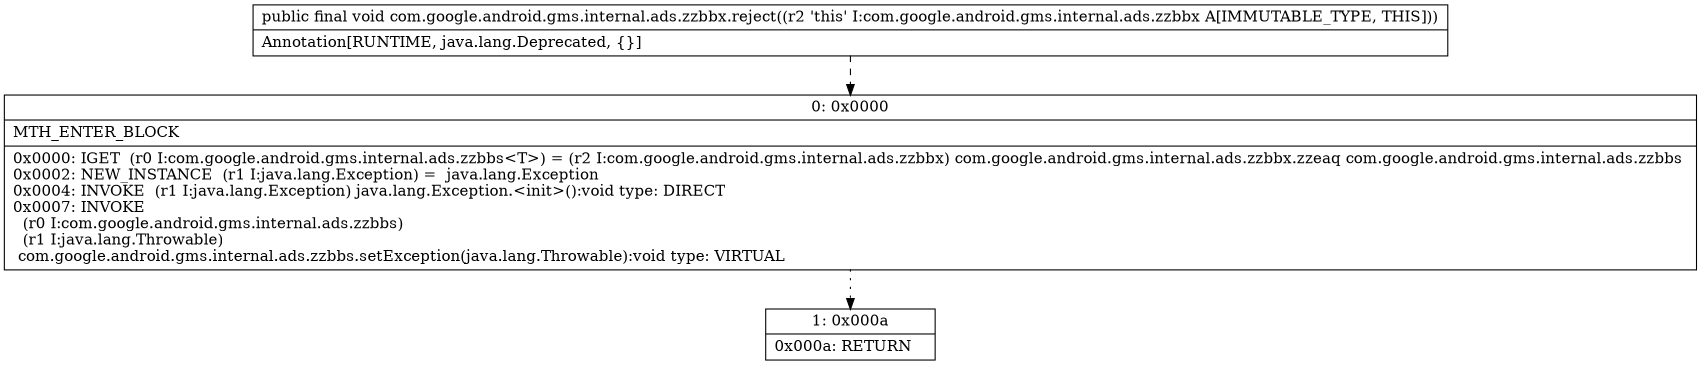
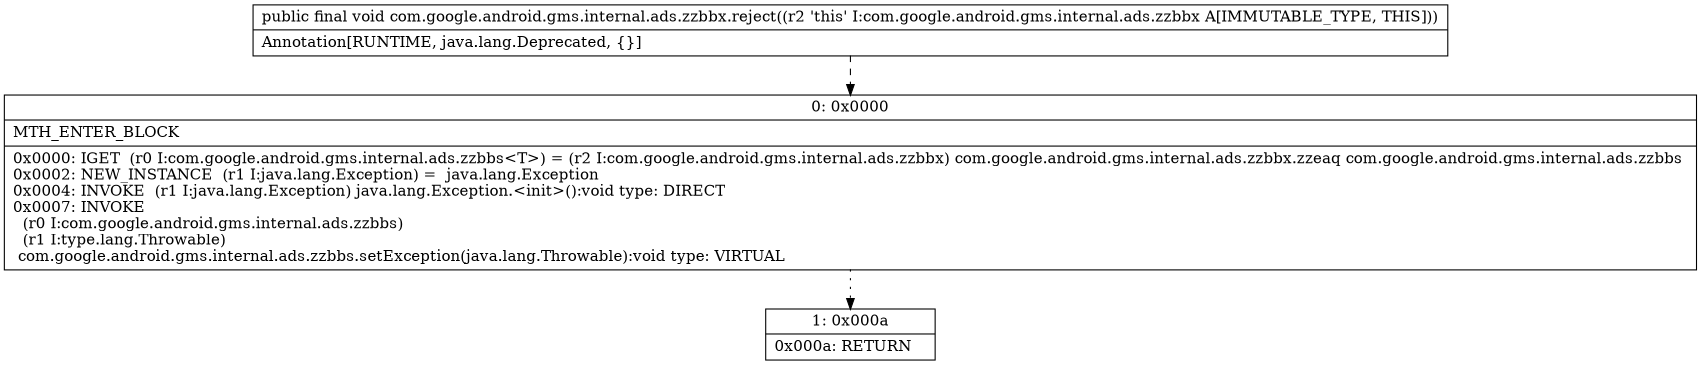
(118, 240) -> (119, 240)
